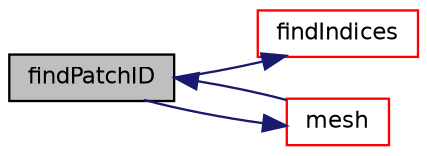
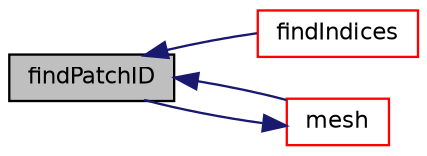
(219, 71) -> (212, 41)
